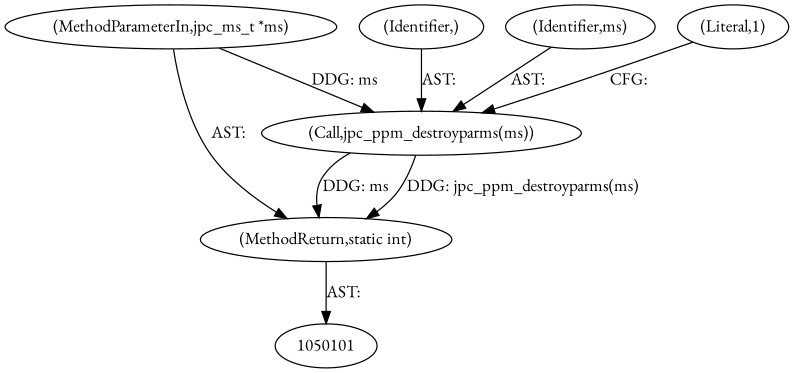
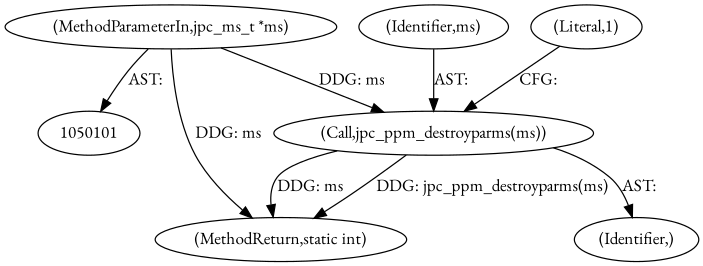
(421, 74) -> (598, 168)
(231, 133) -> (229, 133)
(326, 287) -> (126, 74)
